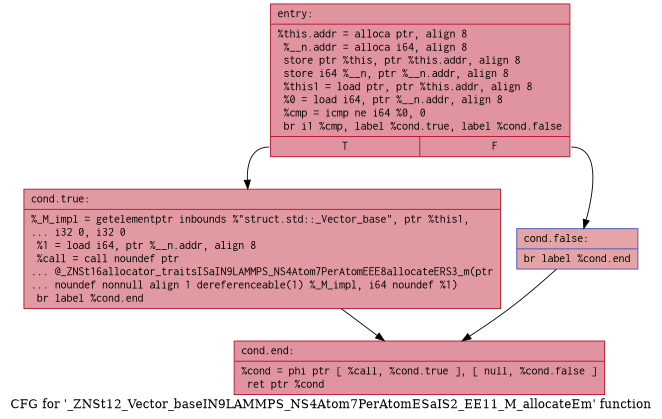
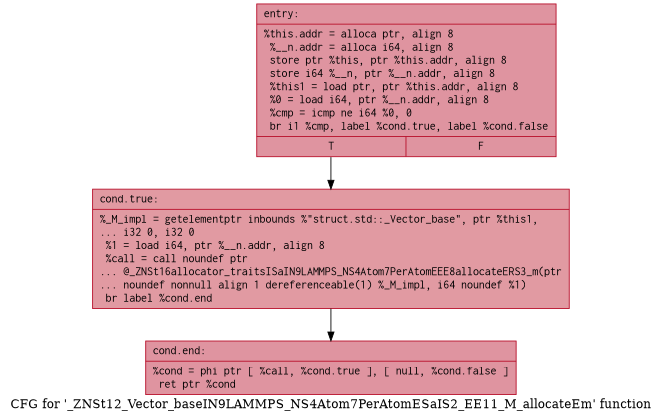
(577, 249) -> none
